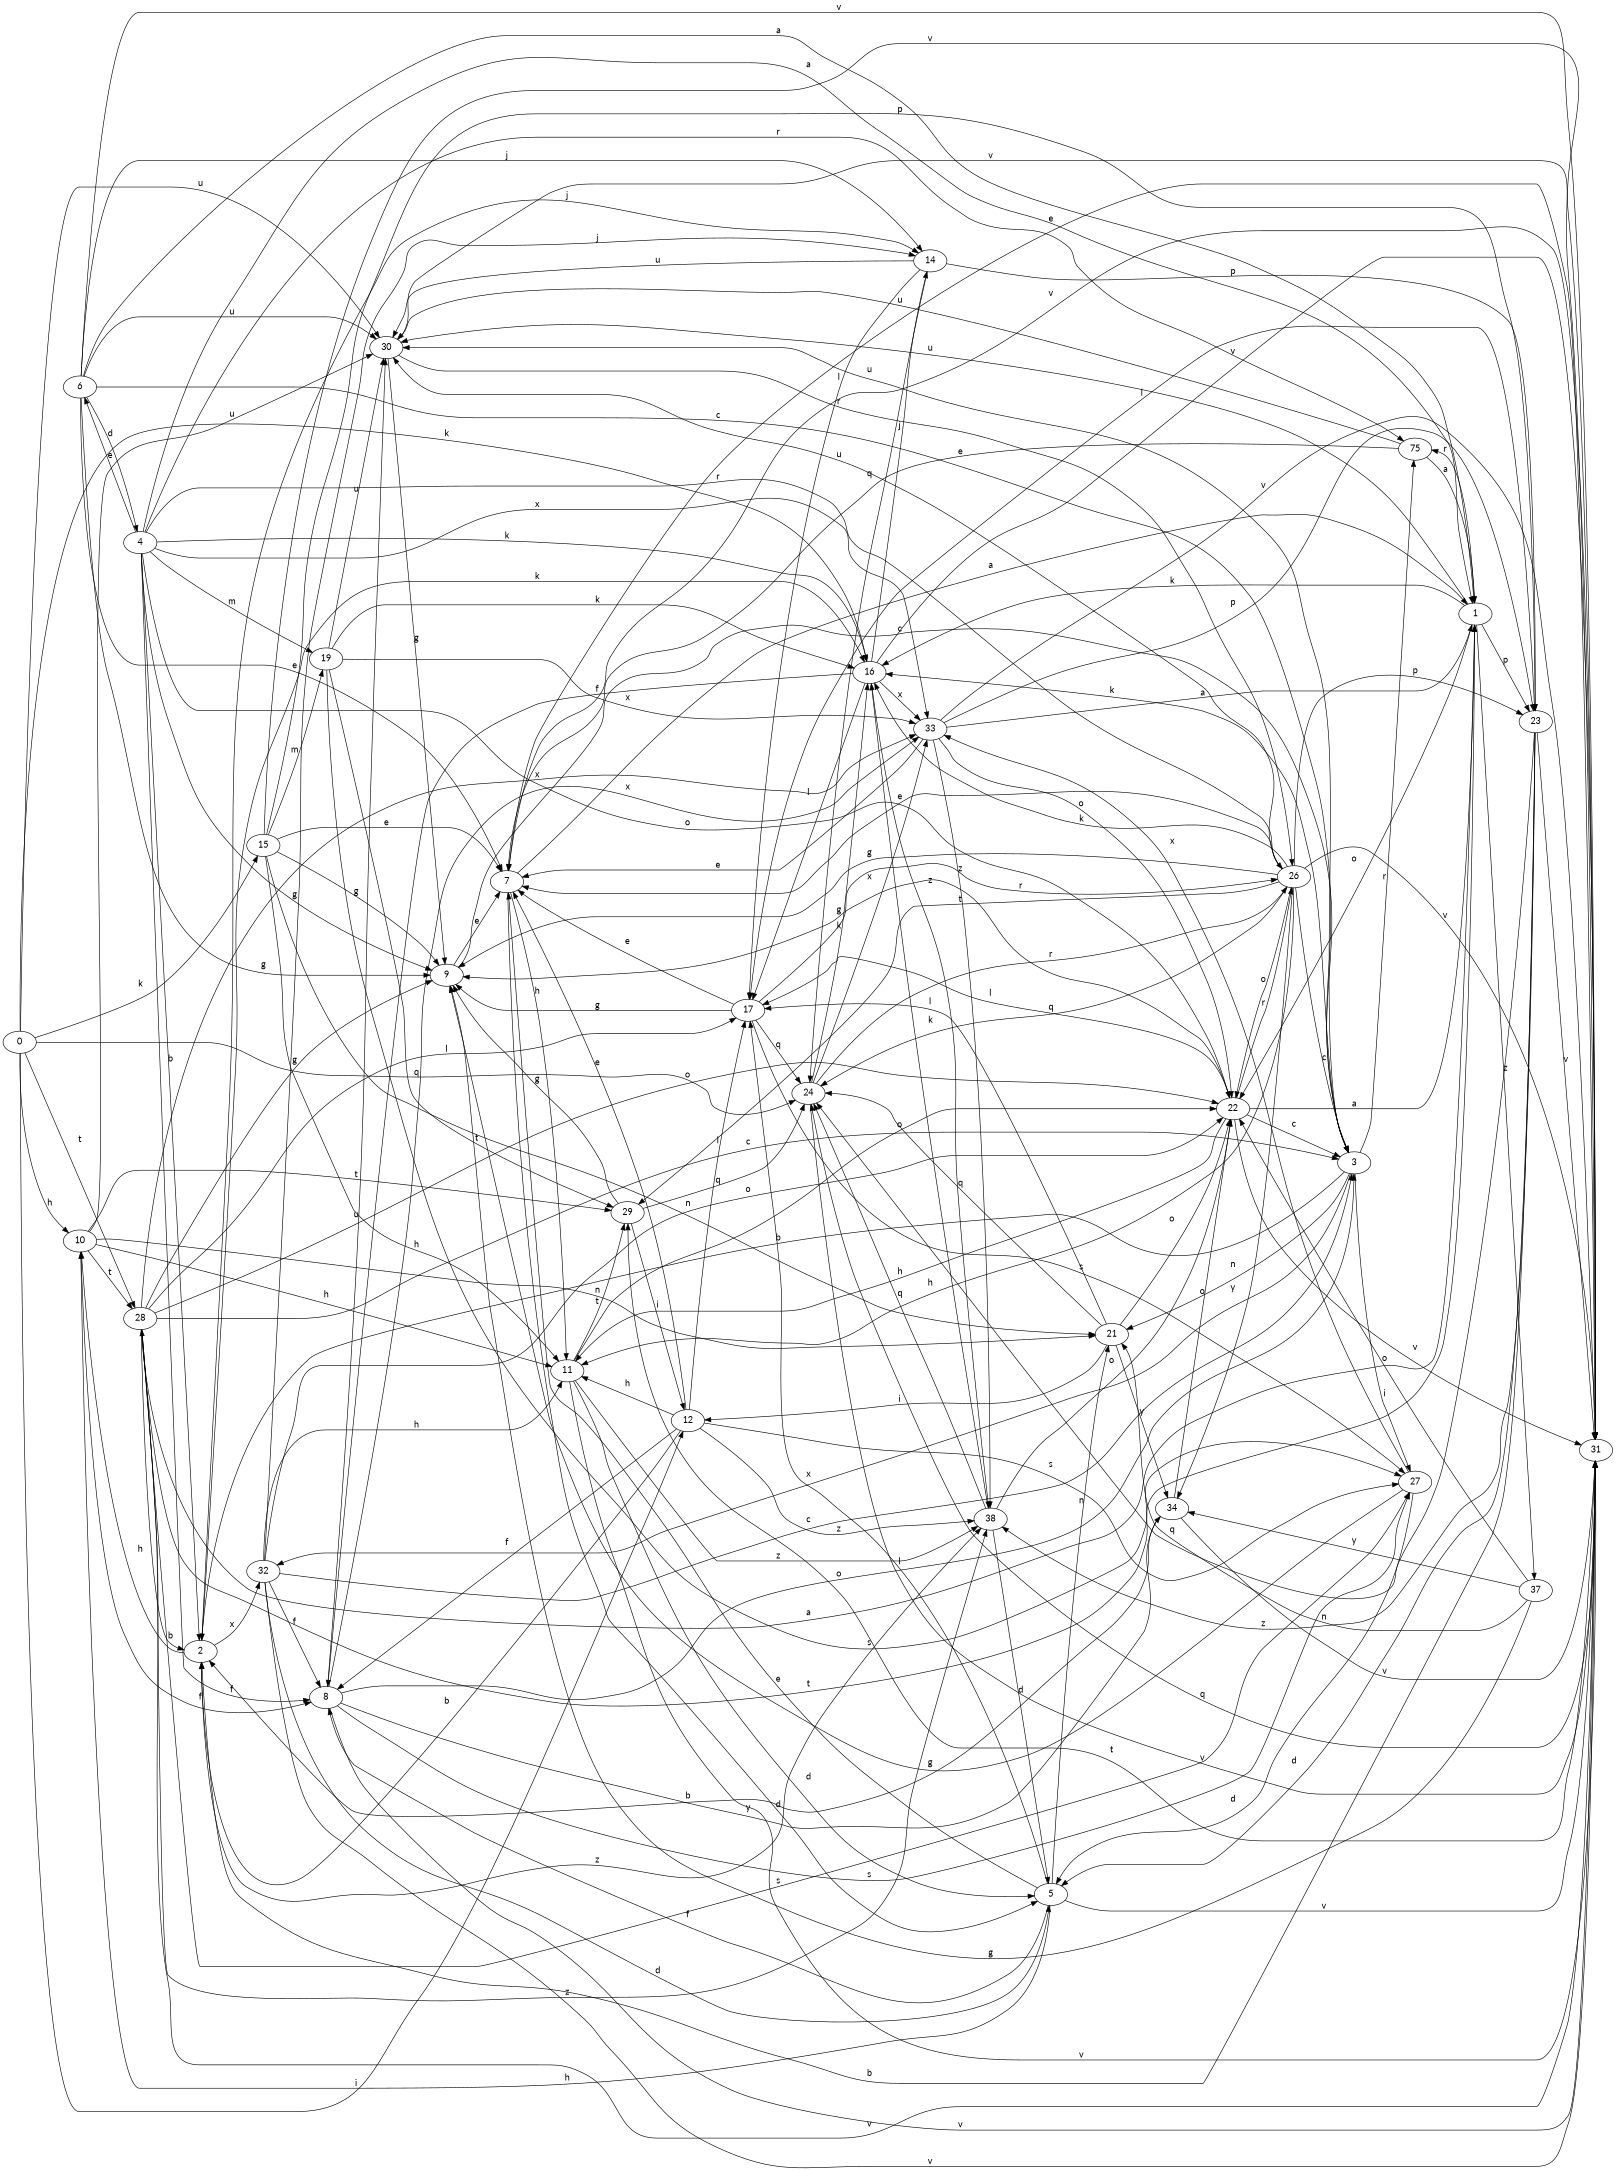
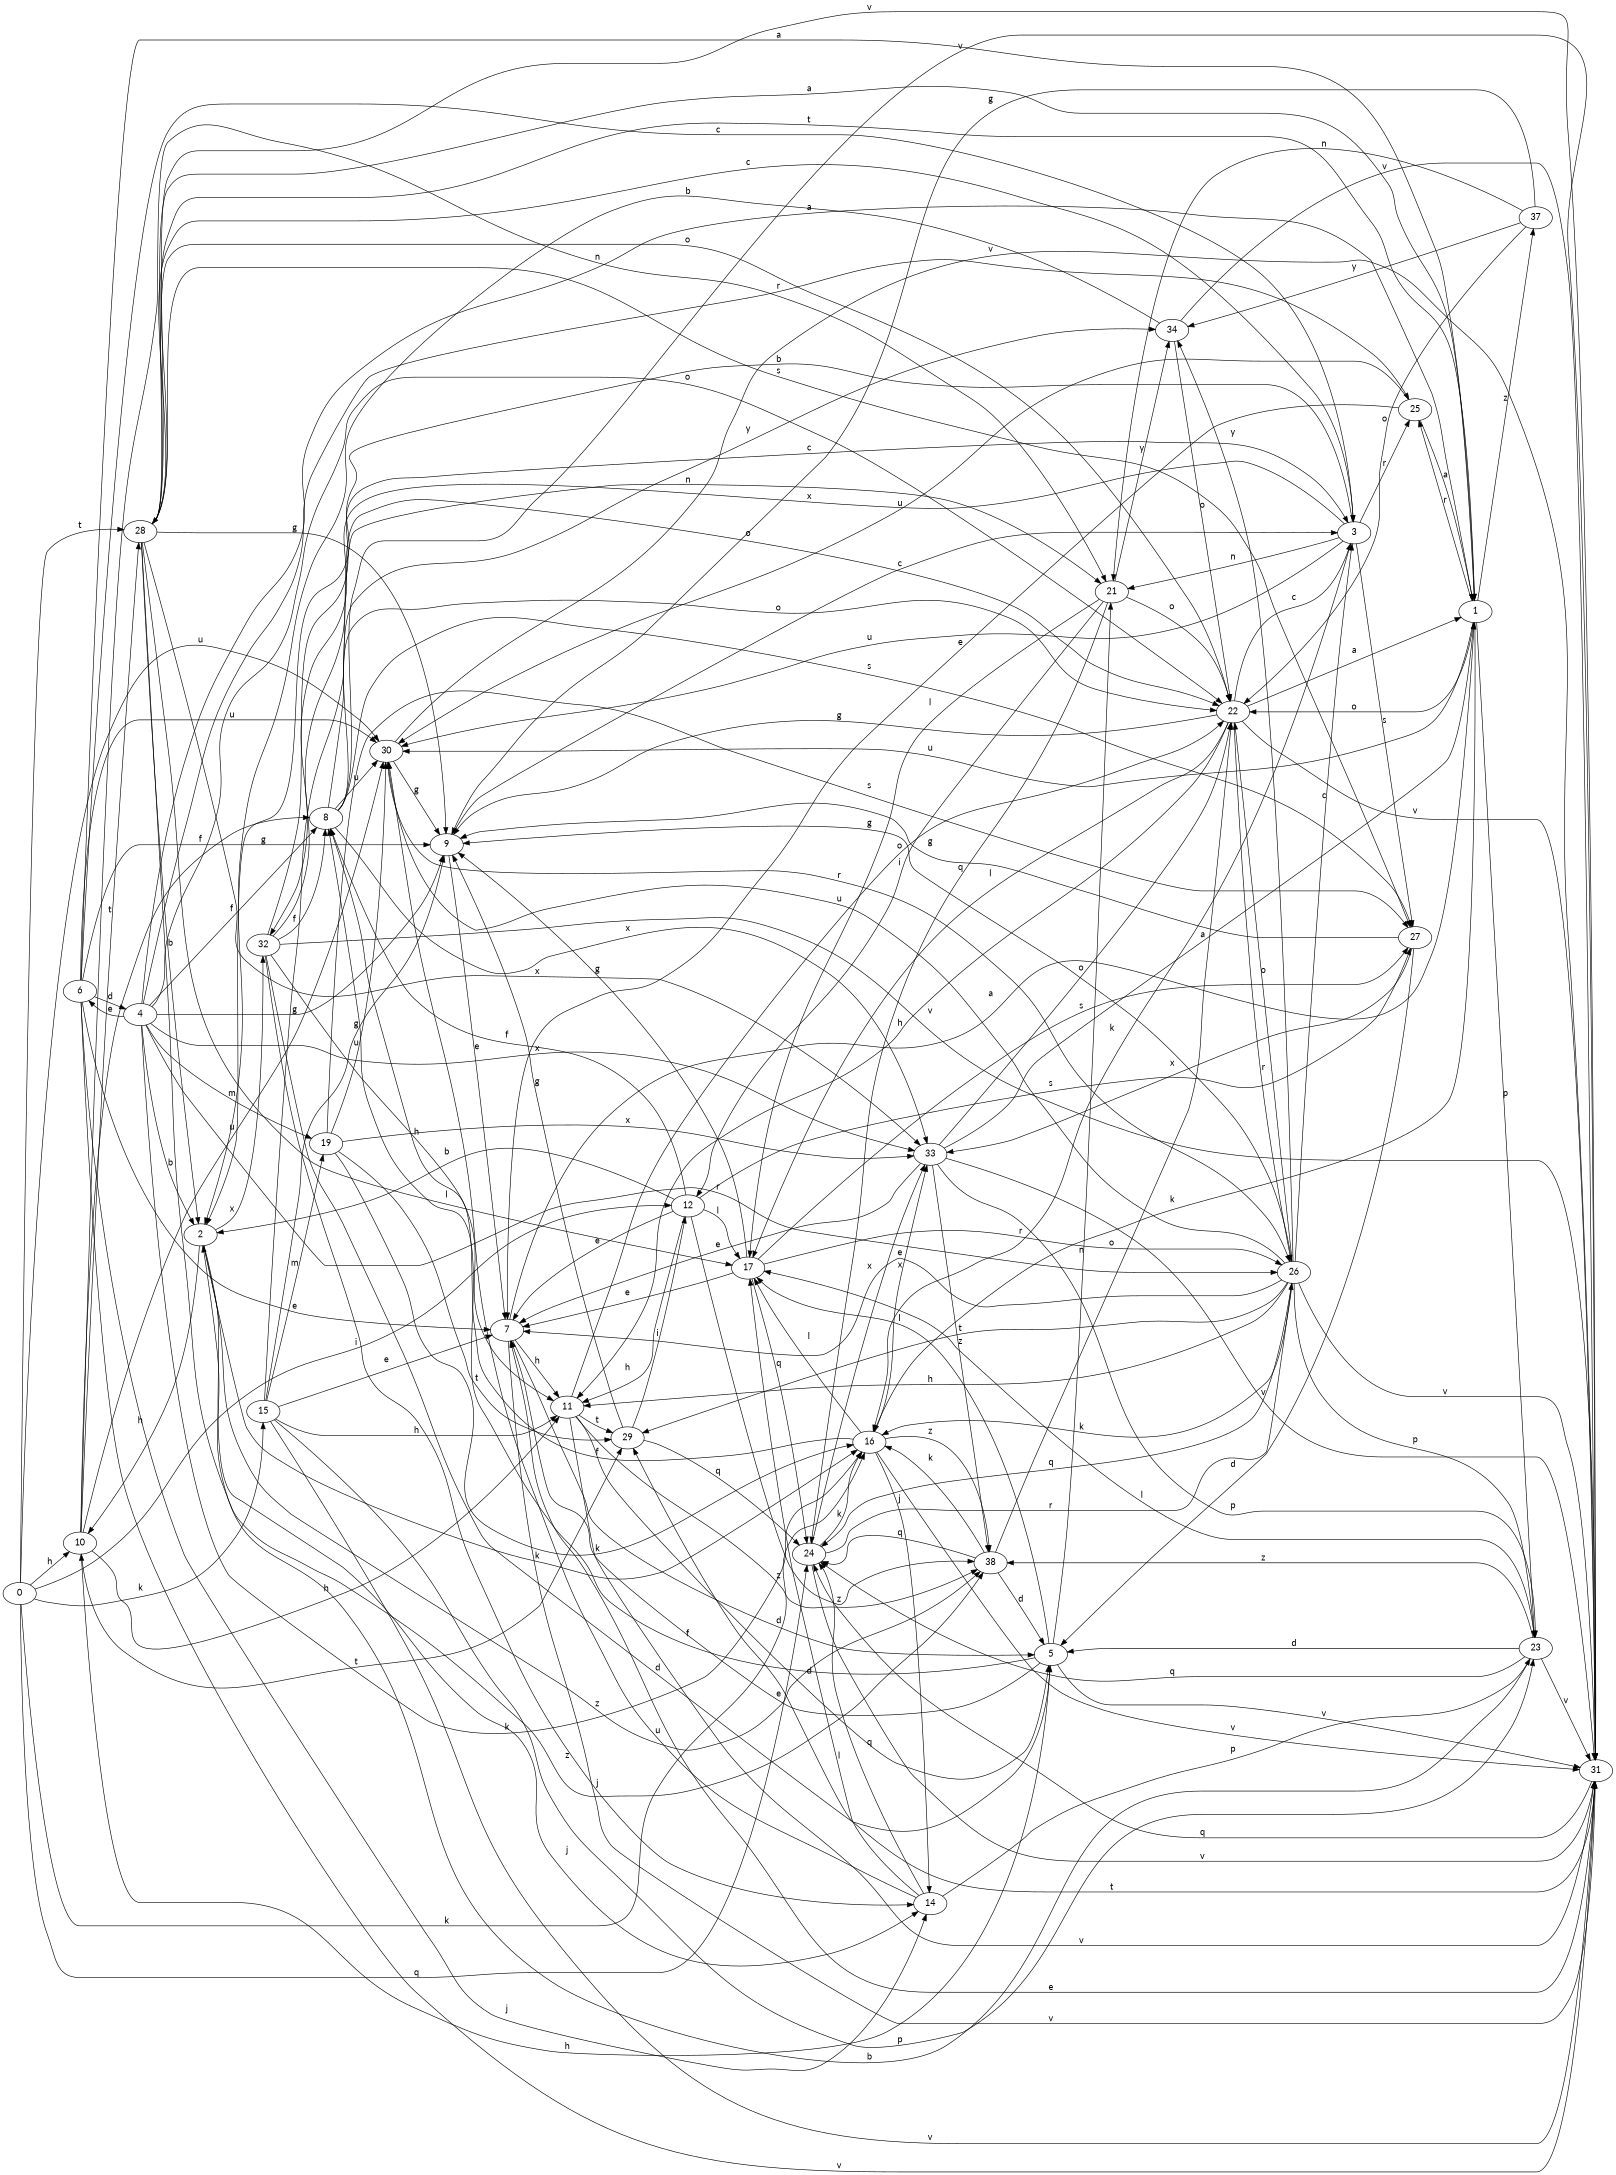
(1415, 449) -> (1415, 410)
(1385, 1394) -> (1385, 721)
(927, 1566) -> (701, 606)
